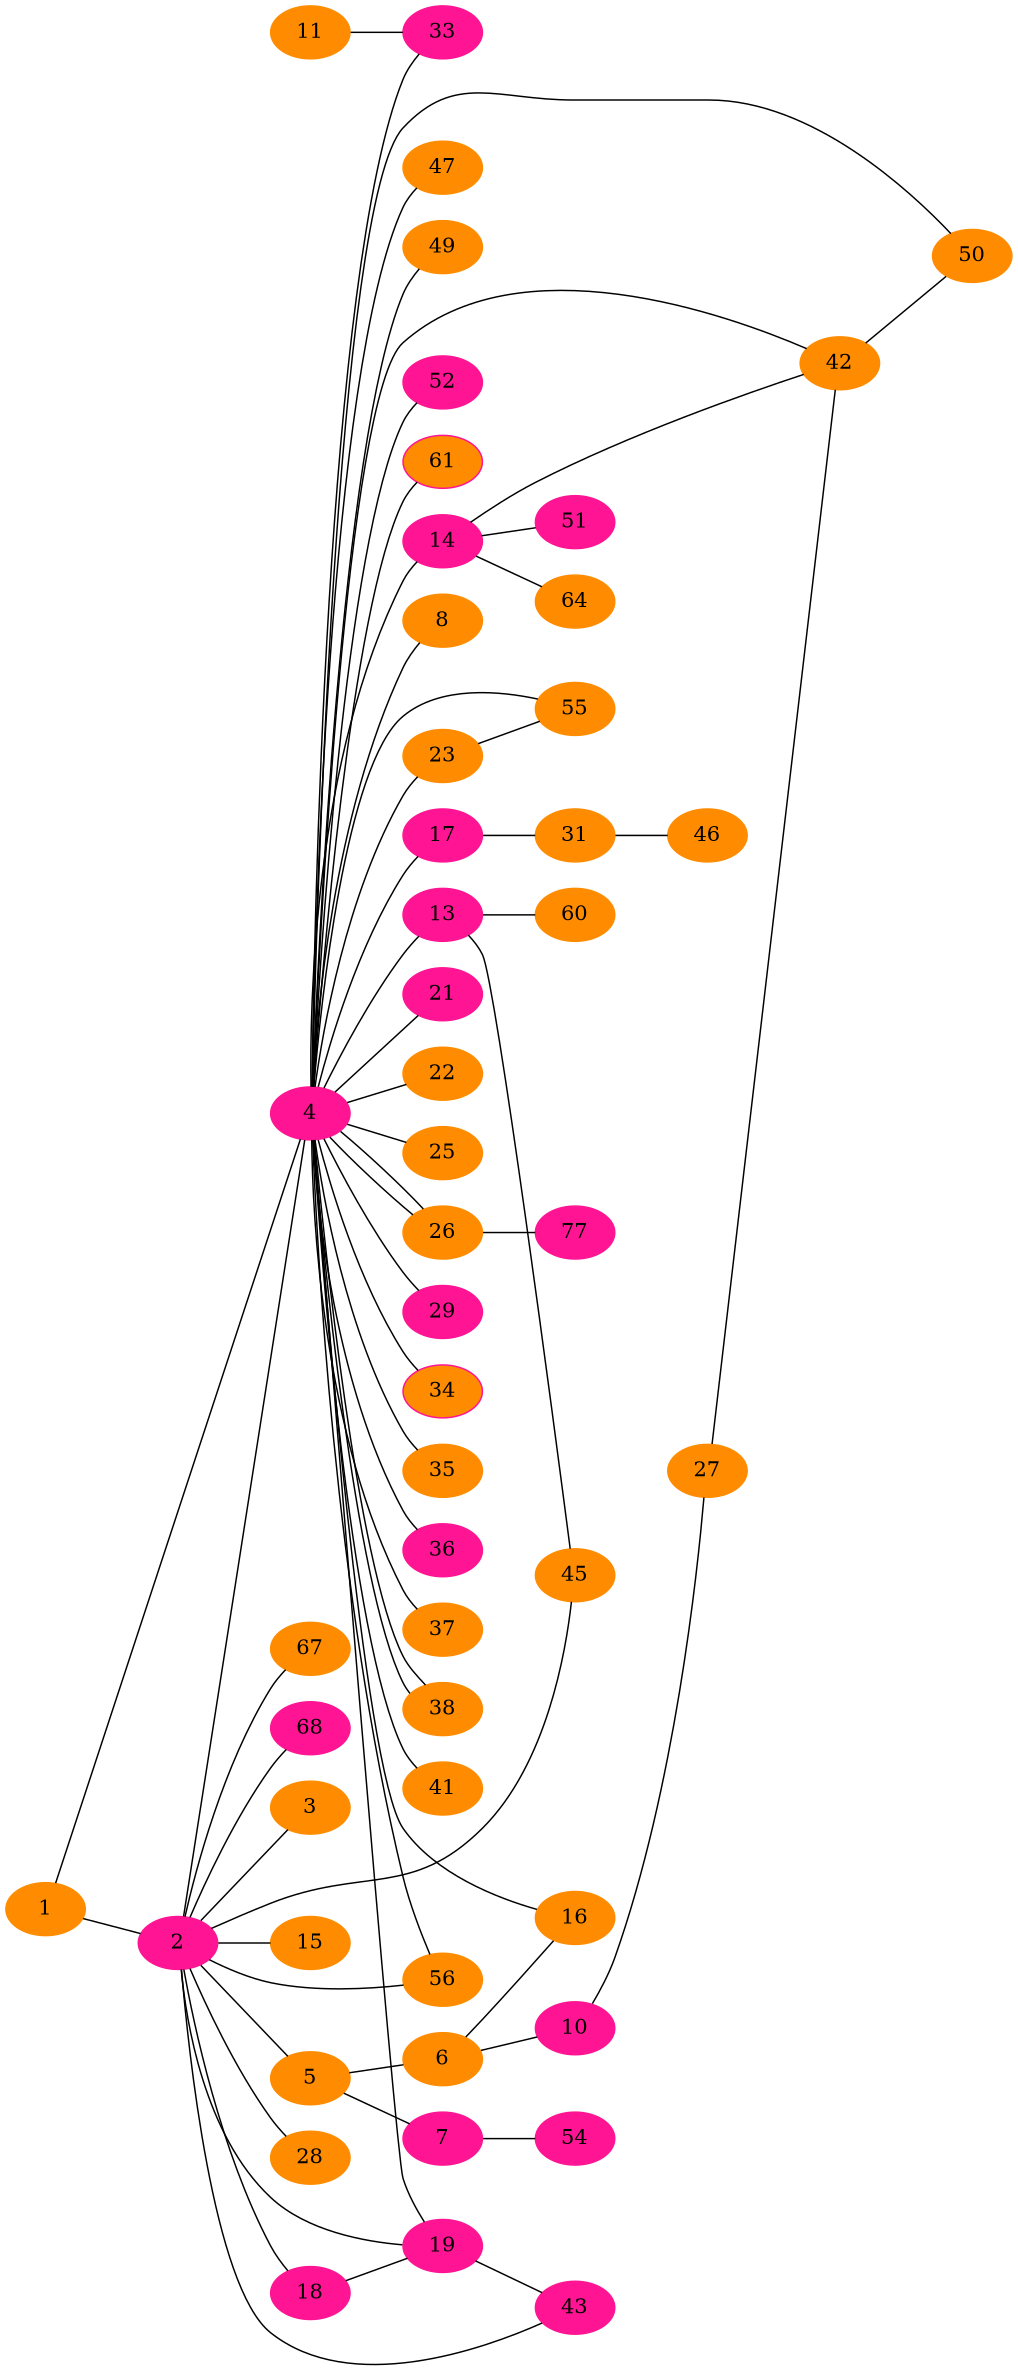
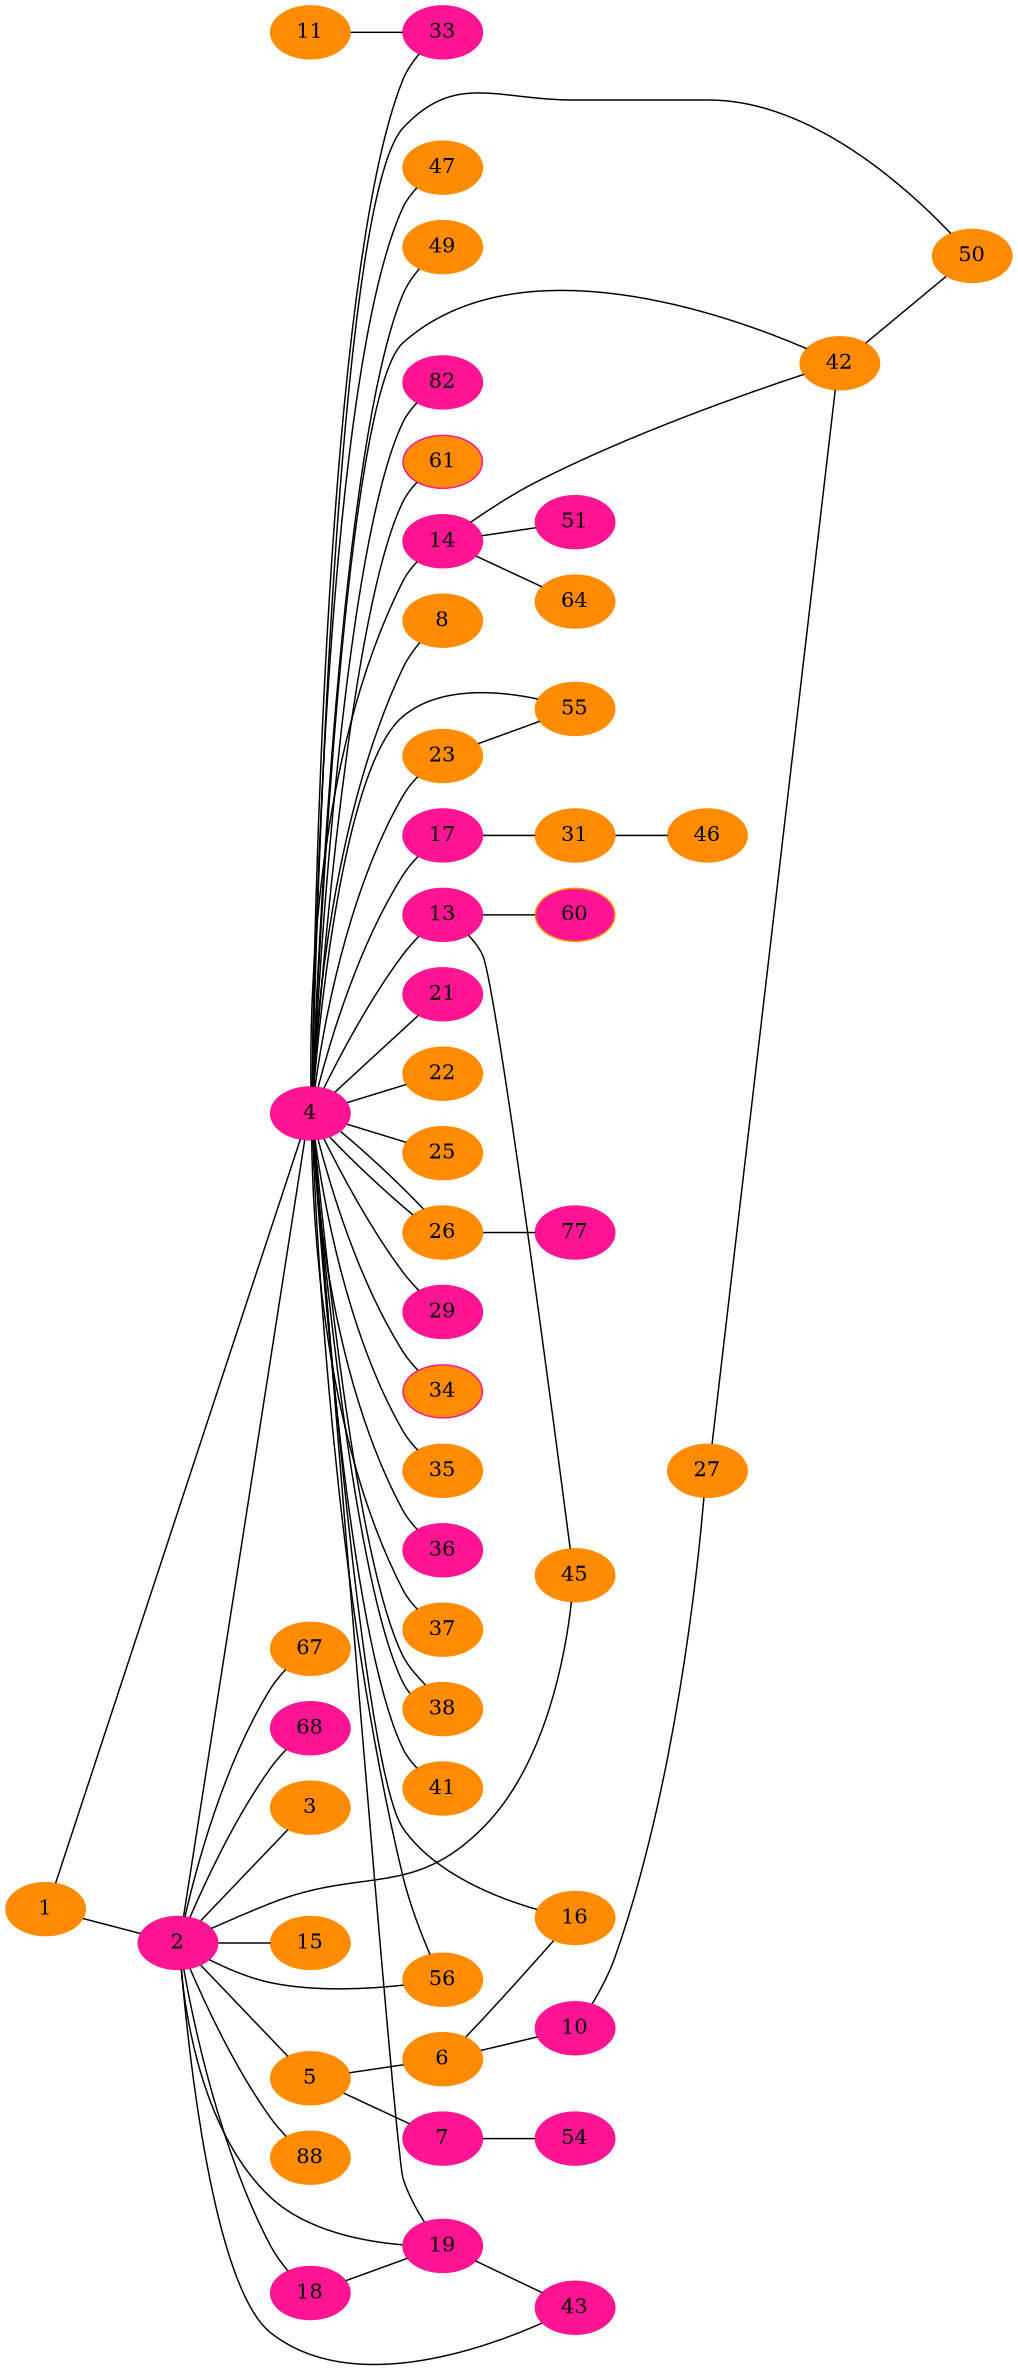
(443, 382) -> (443, 382)
(575, 915) -> (575, 915)
(310, 2158) -> (310, 2158)
